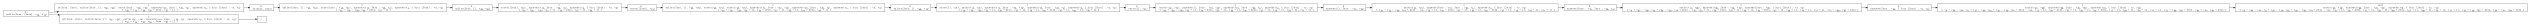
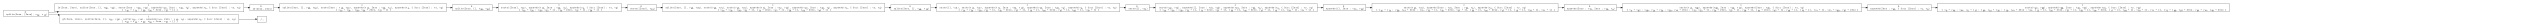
(2381, 8) -> none
